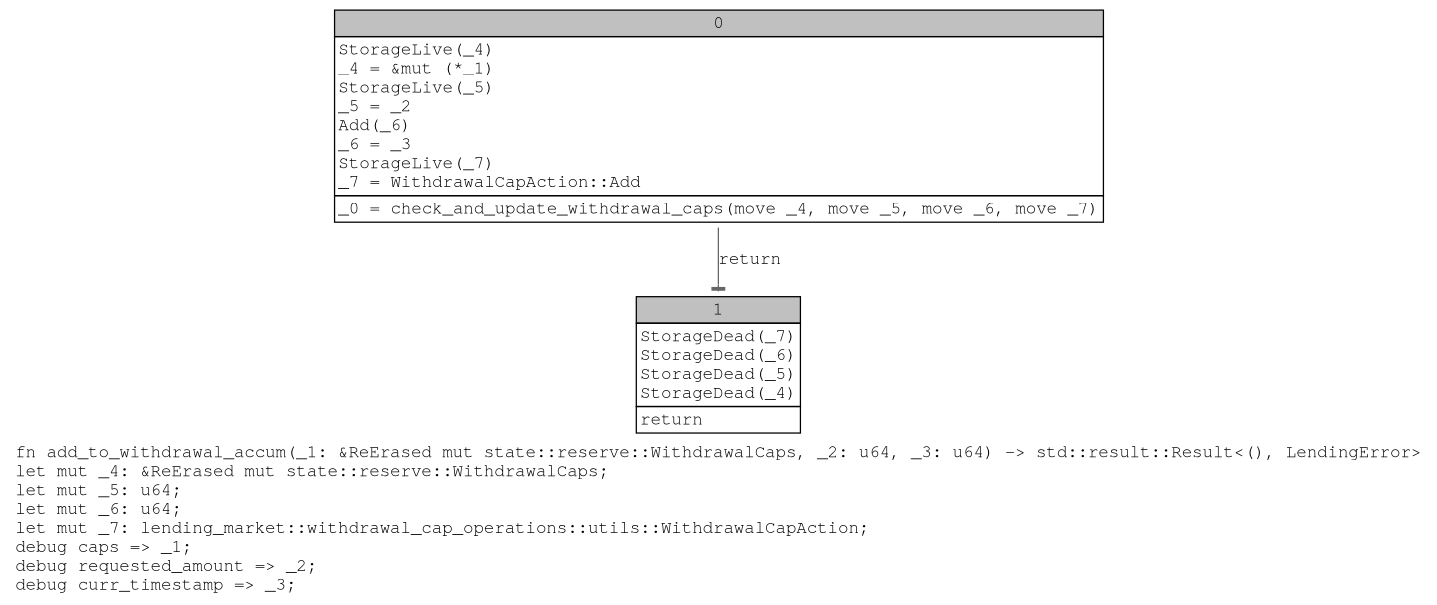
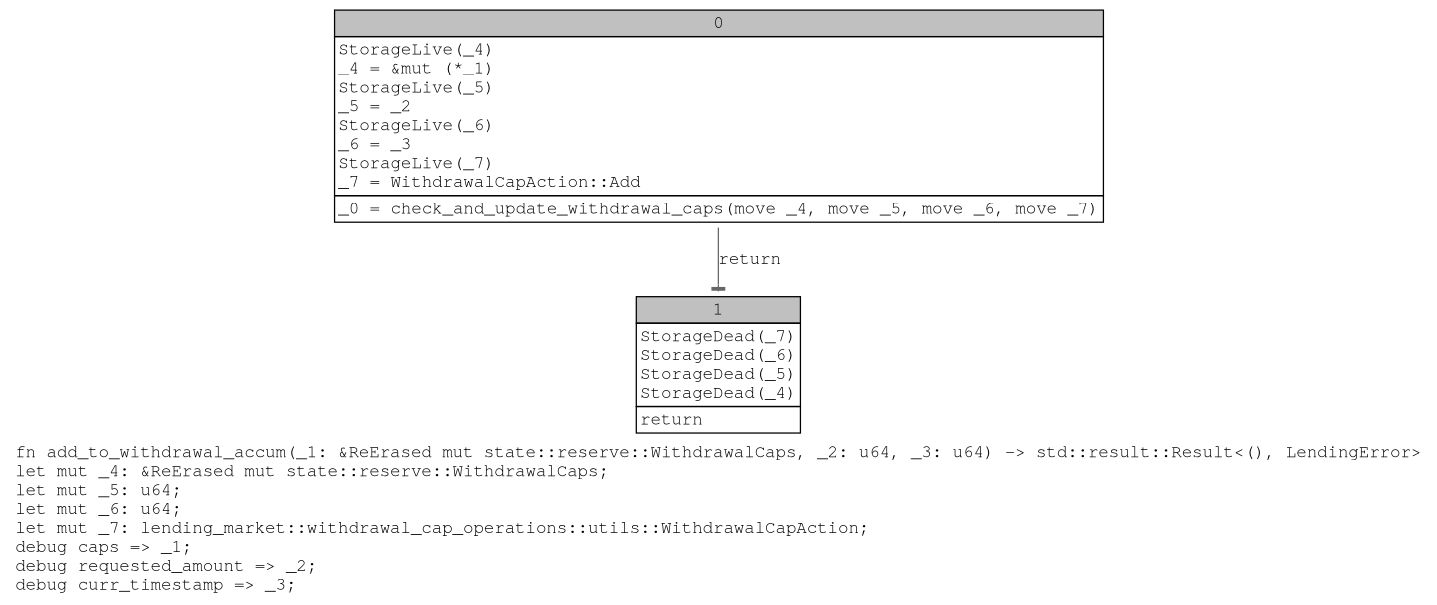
(375, 125) -> (417, 125)
